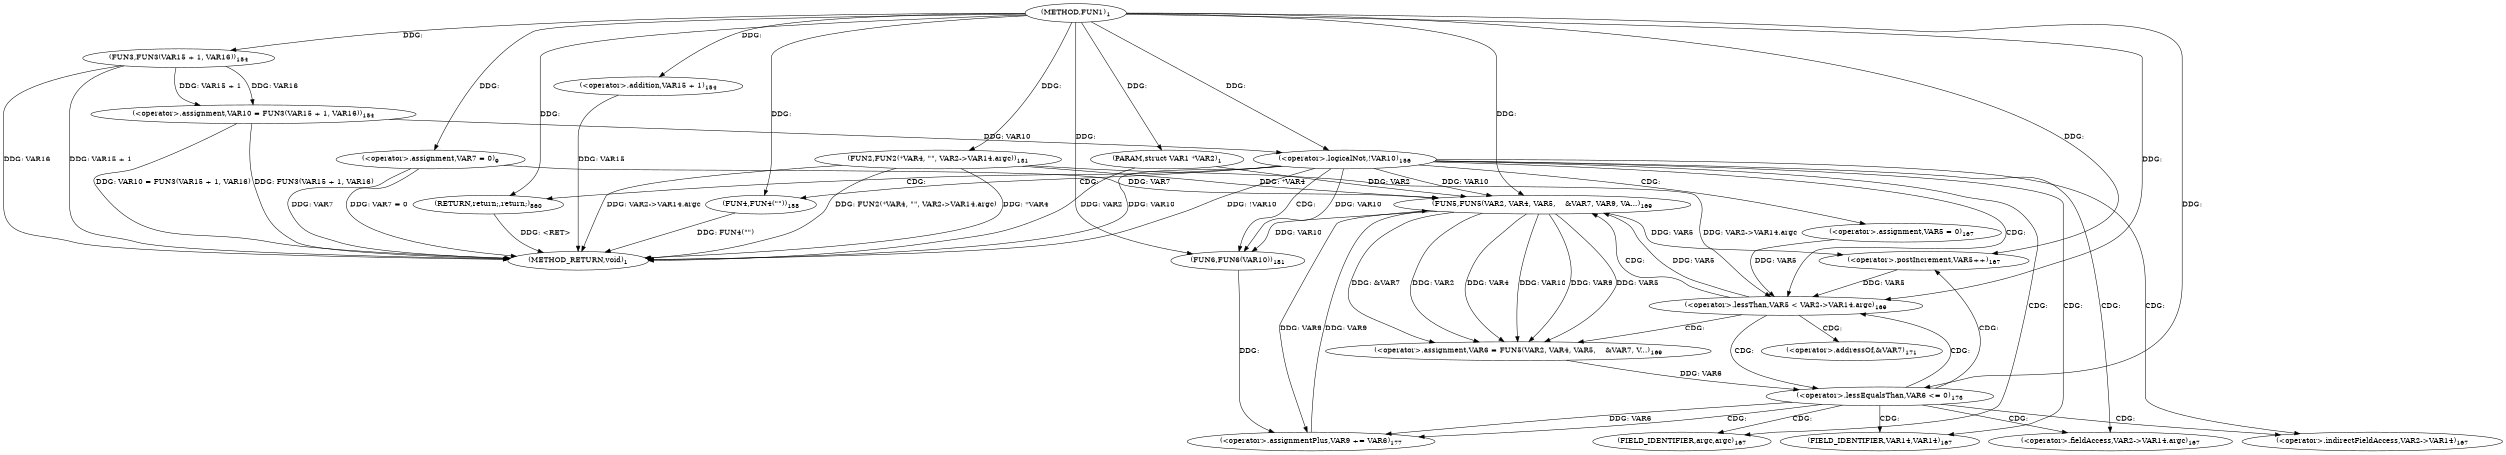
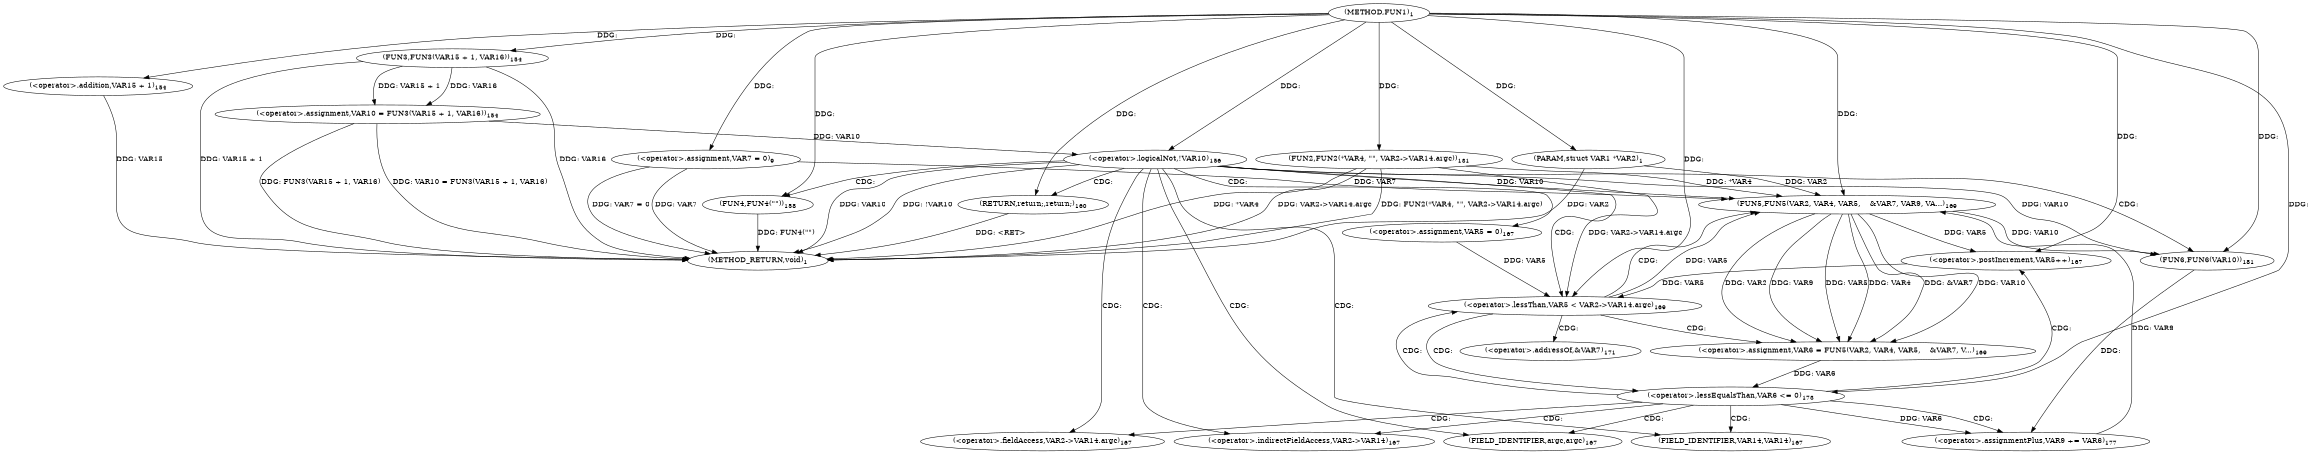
(536, 204) -> (1081, 204)
(1305, 279) -> none
